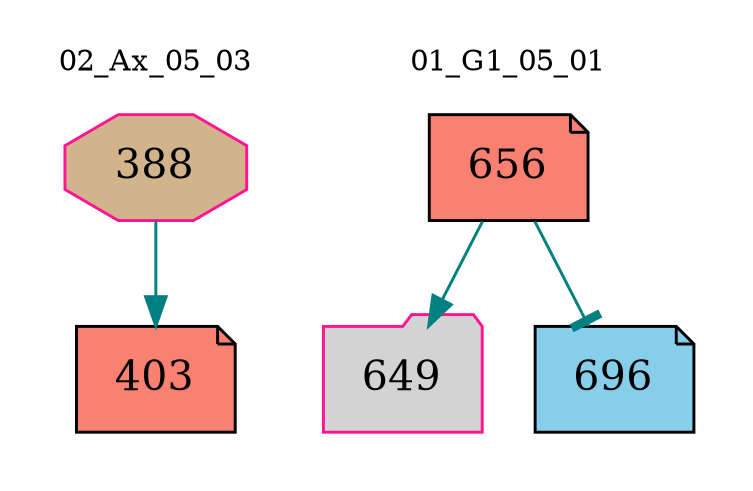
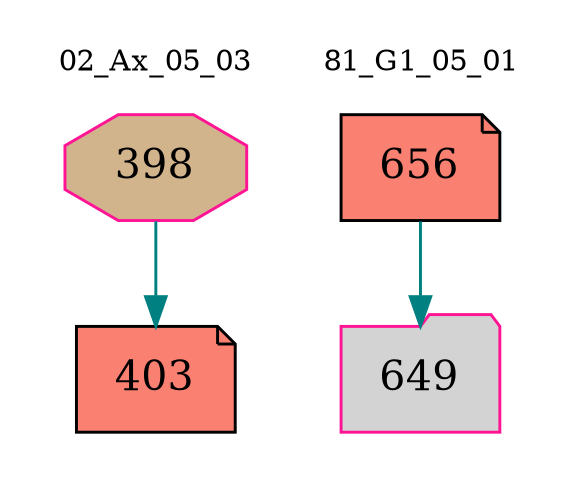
(509, 63) -> (422, 63)
(156, 168) -> (156, 168)
(615, 379) -> none
